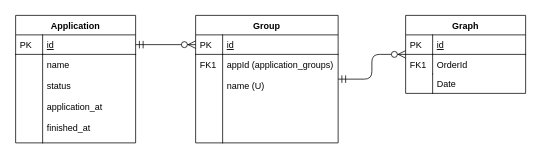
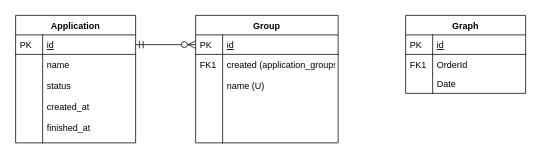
(57, 65) -> (57, 65)
(287, 65) -> (292, 65)
(372, 67) -> none
